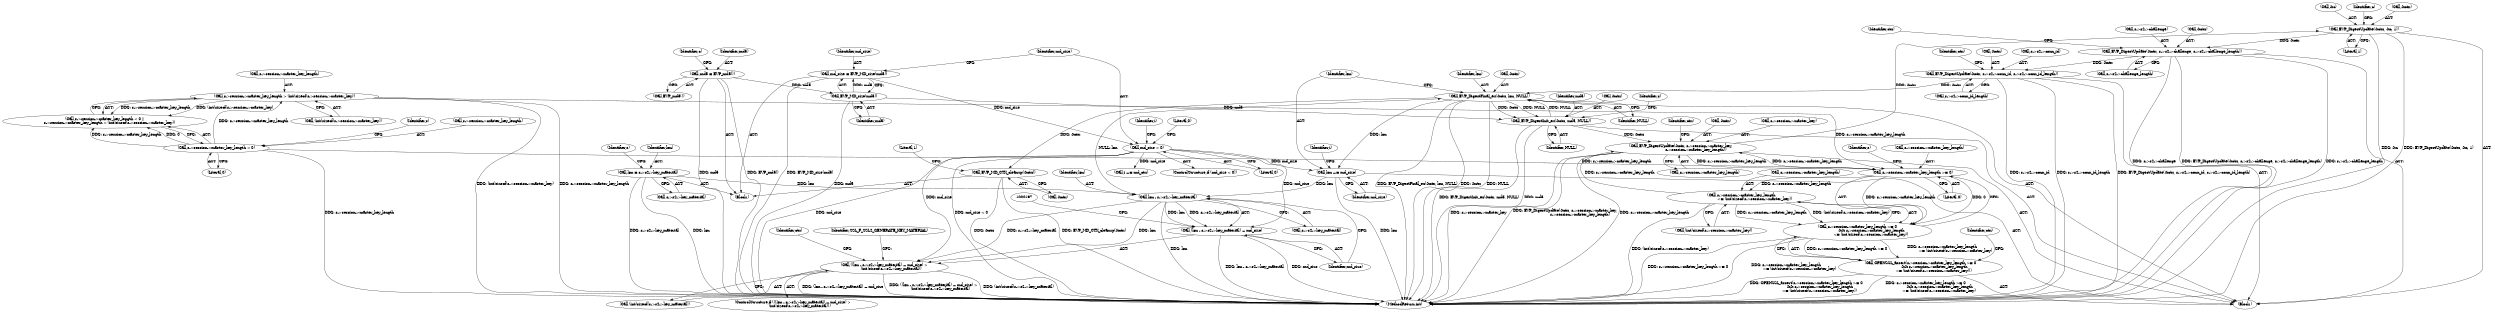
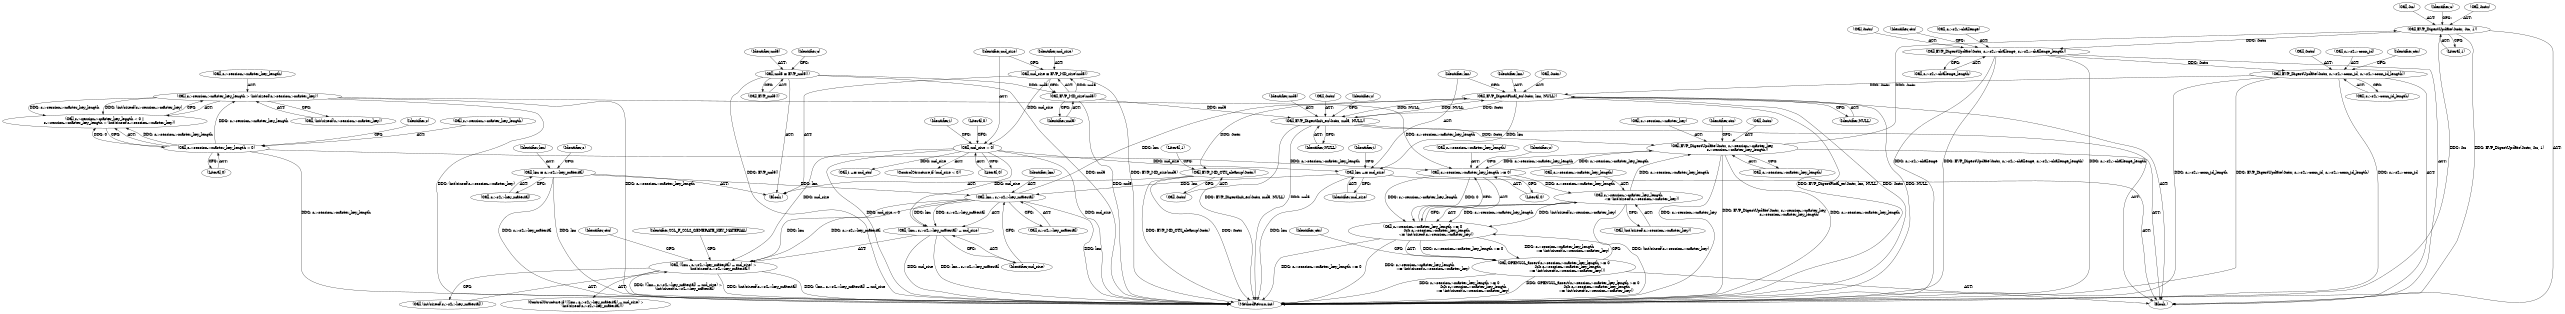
(1108, 148) -> (1150, 148)
(1024, 197) -> none
